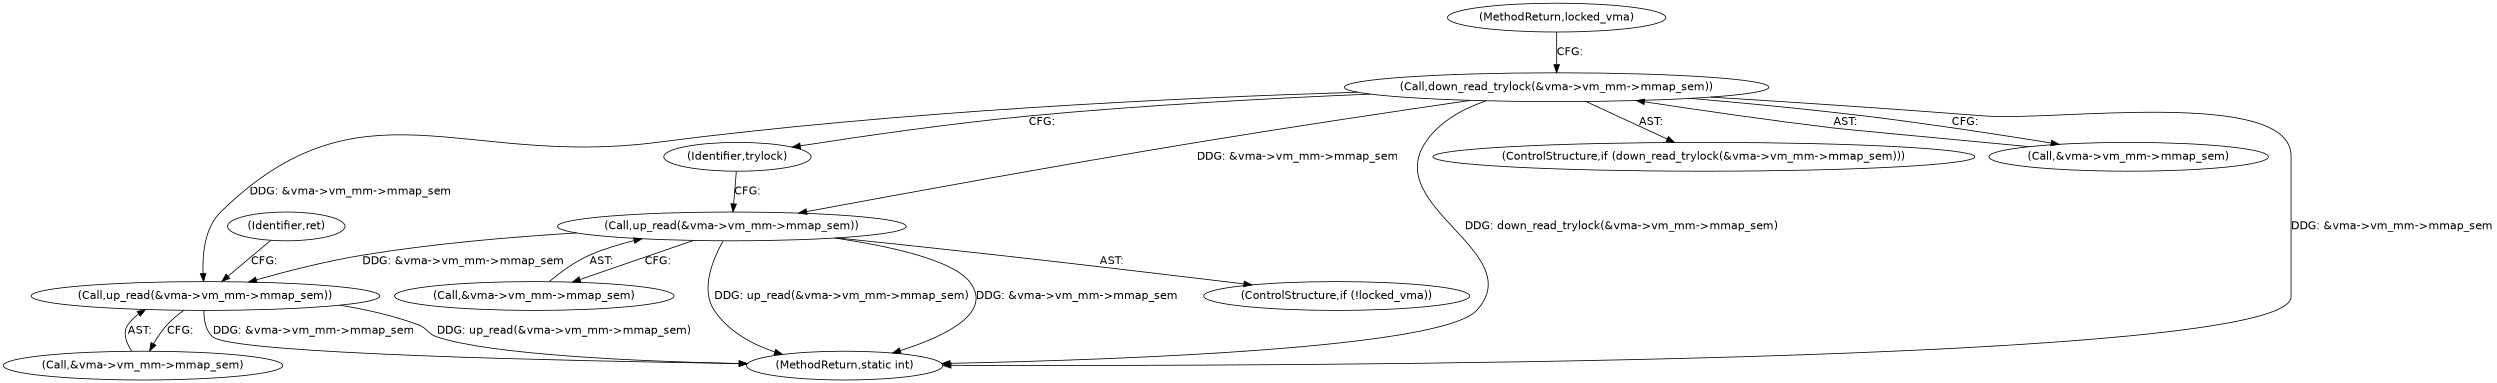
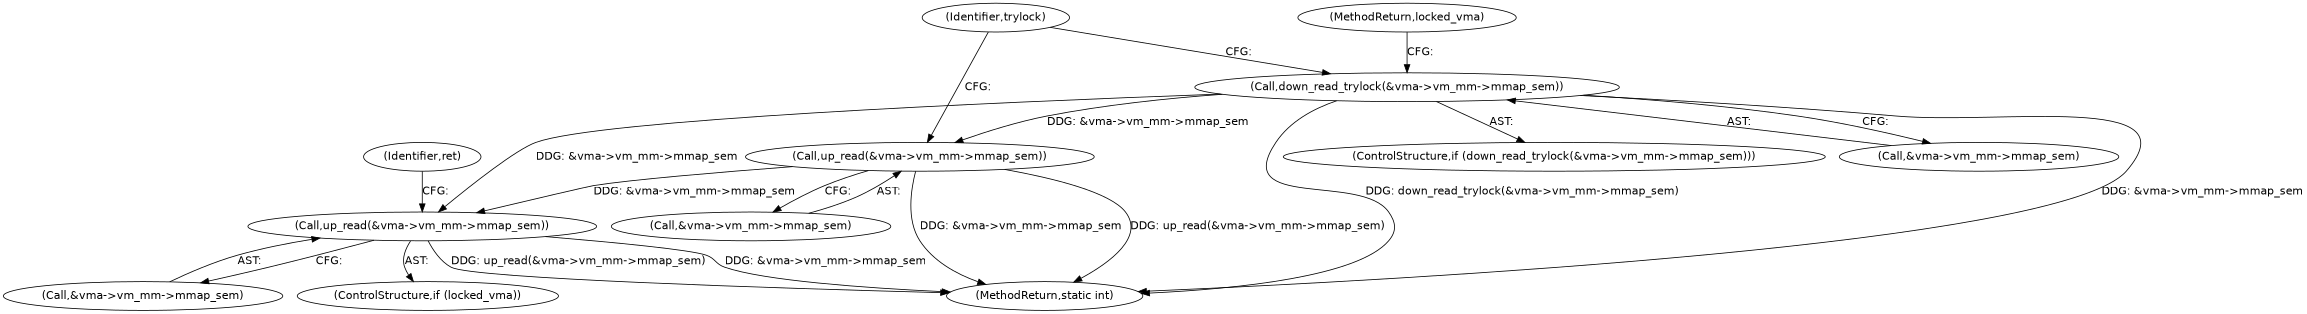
(1084, 111) -> (1186, 50)
none -> (428, 296)
(1337, 296) -> none
